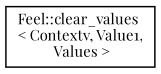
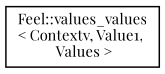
(80, 37) -> (83, 37)
